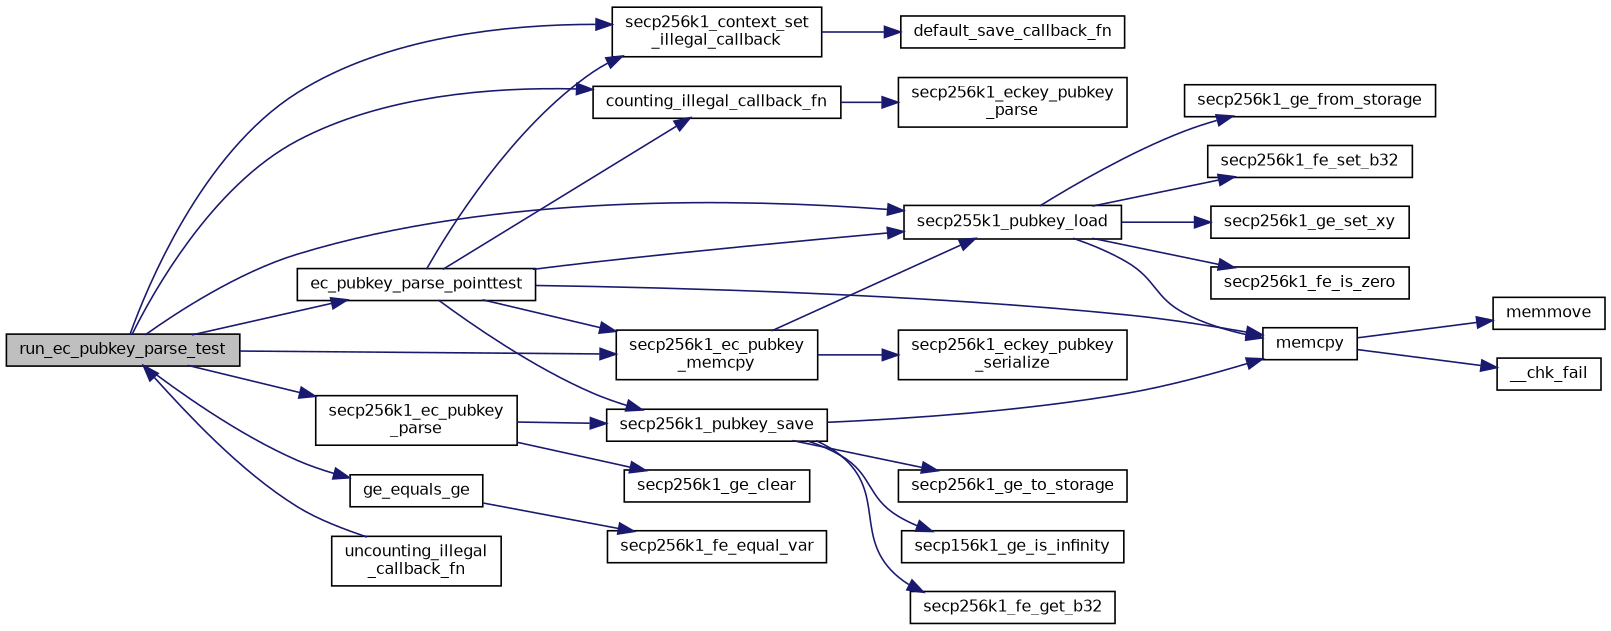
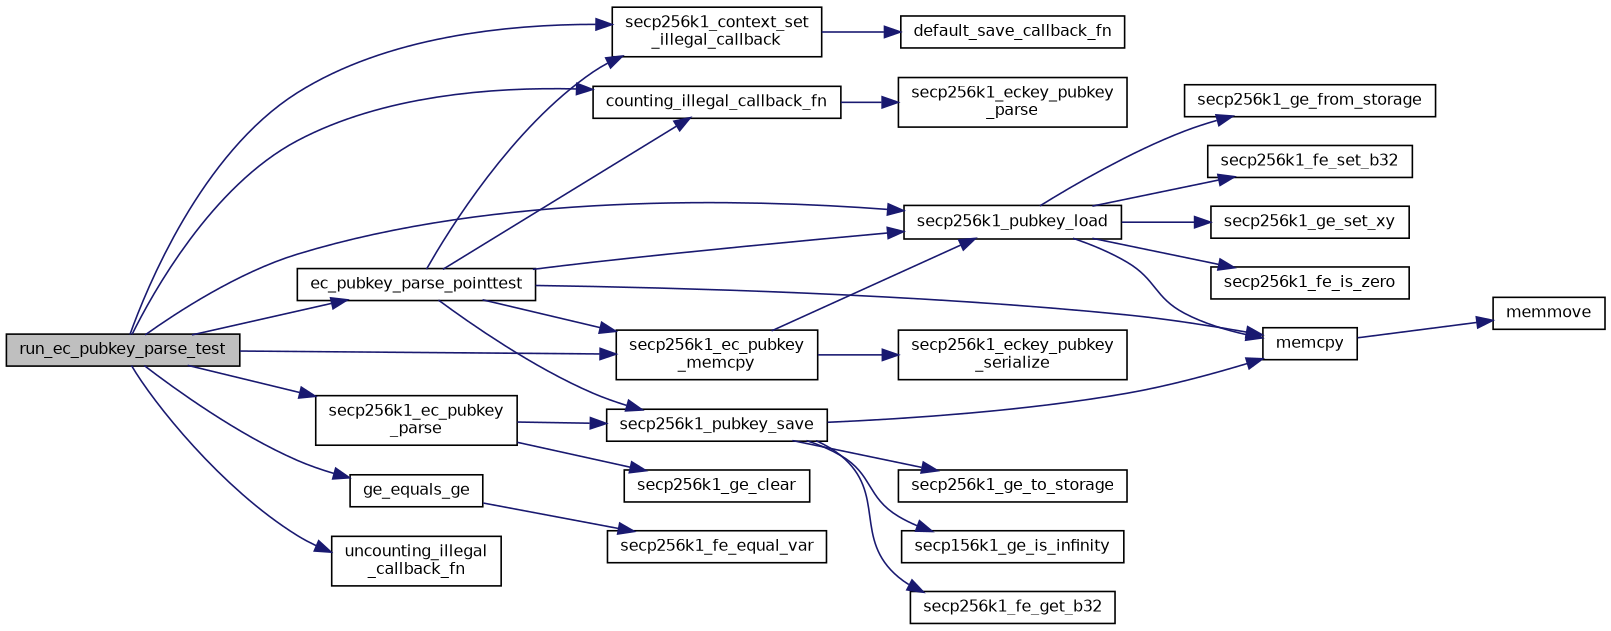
(1013, 222) -> (1013, 222)
(1549, 374) -> none
(250, 472) -> (213, 467)
